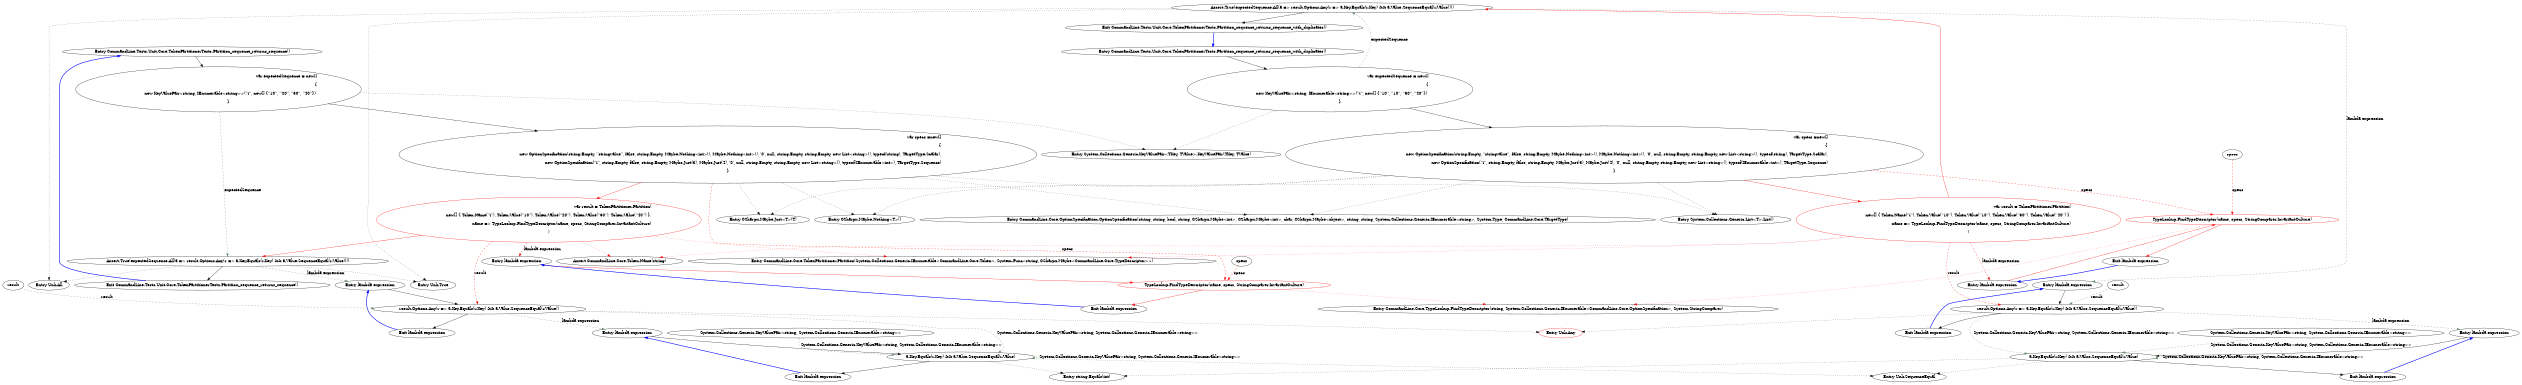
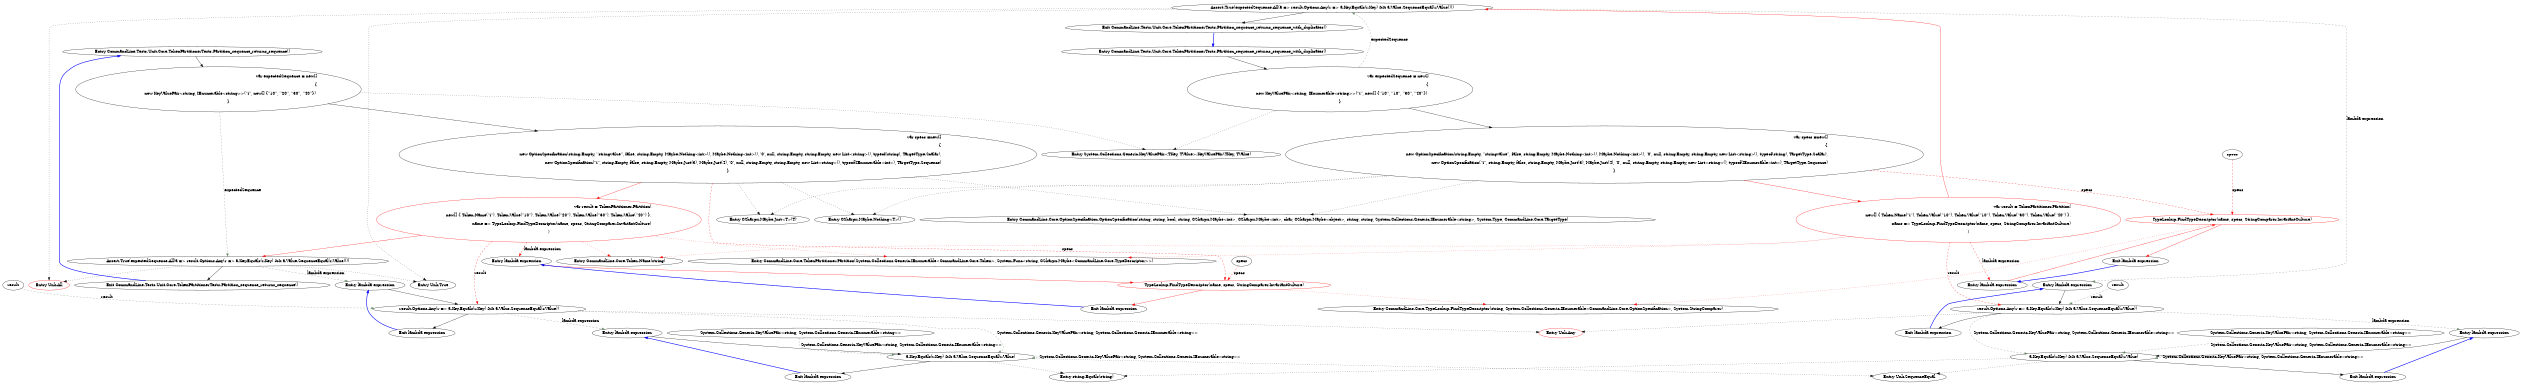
(1726, 220) -> none
(620, 261) -> (620, 261)
(49, 285) -> (49, 285)
(1087, 377) -> (1087, 377)
